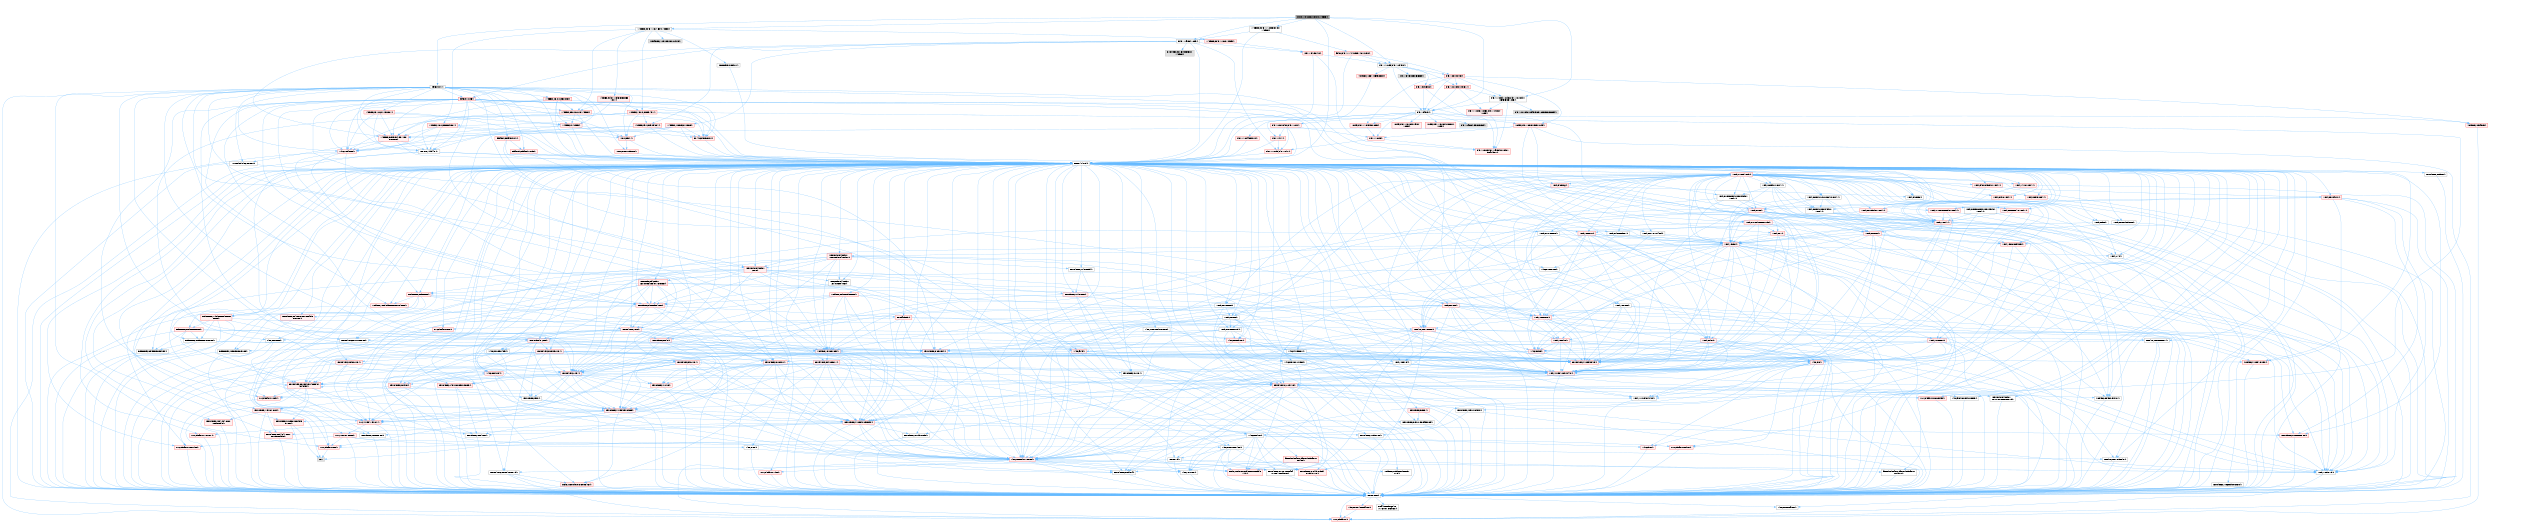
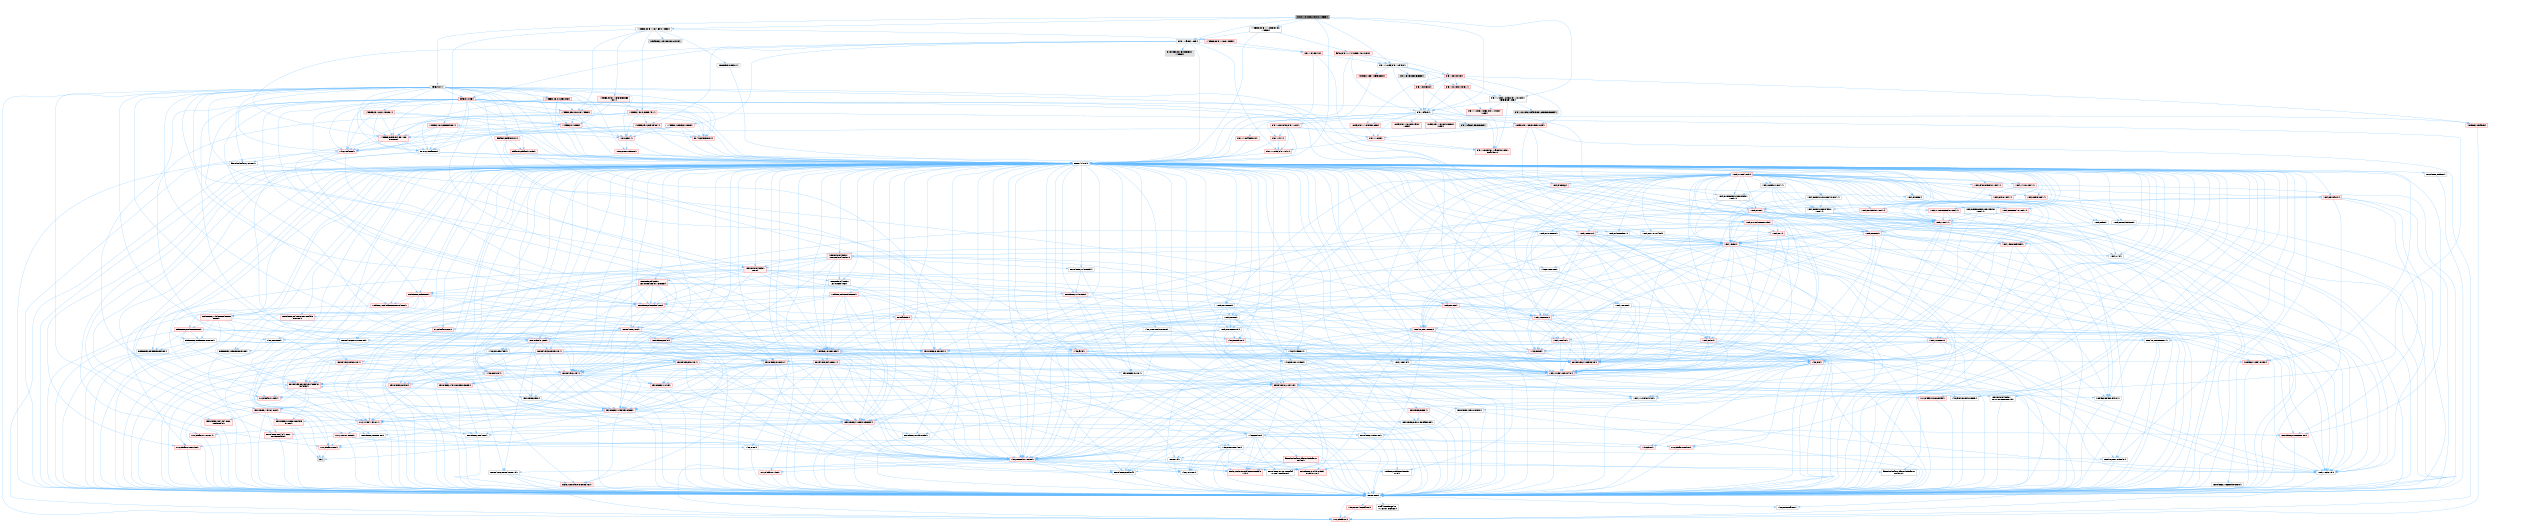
none -> (1371, 93)
none -> (635, 133)
(429, 151) -> (429, 151)
(243, 163) -> (243, 163)
(1146, 387) -> (1512, 396)
